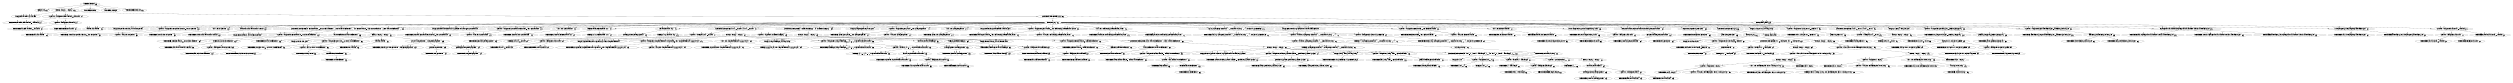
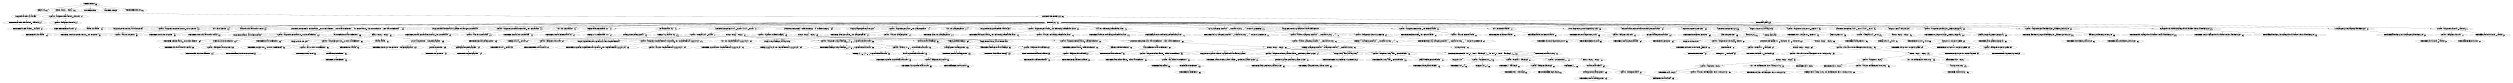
(2351, 35) -> none
(1921, 66) -> none
(1630, 79) -> none
